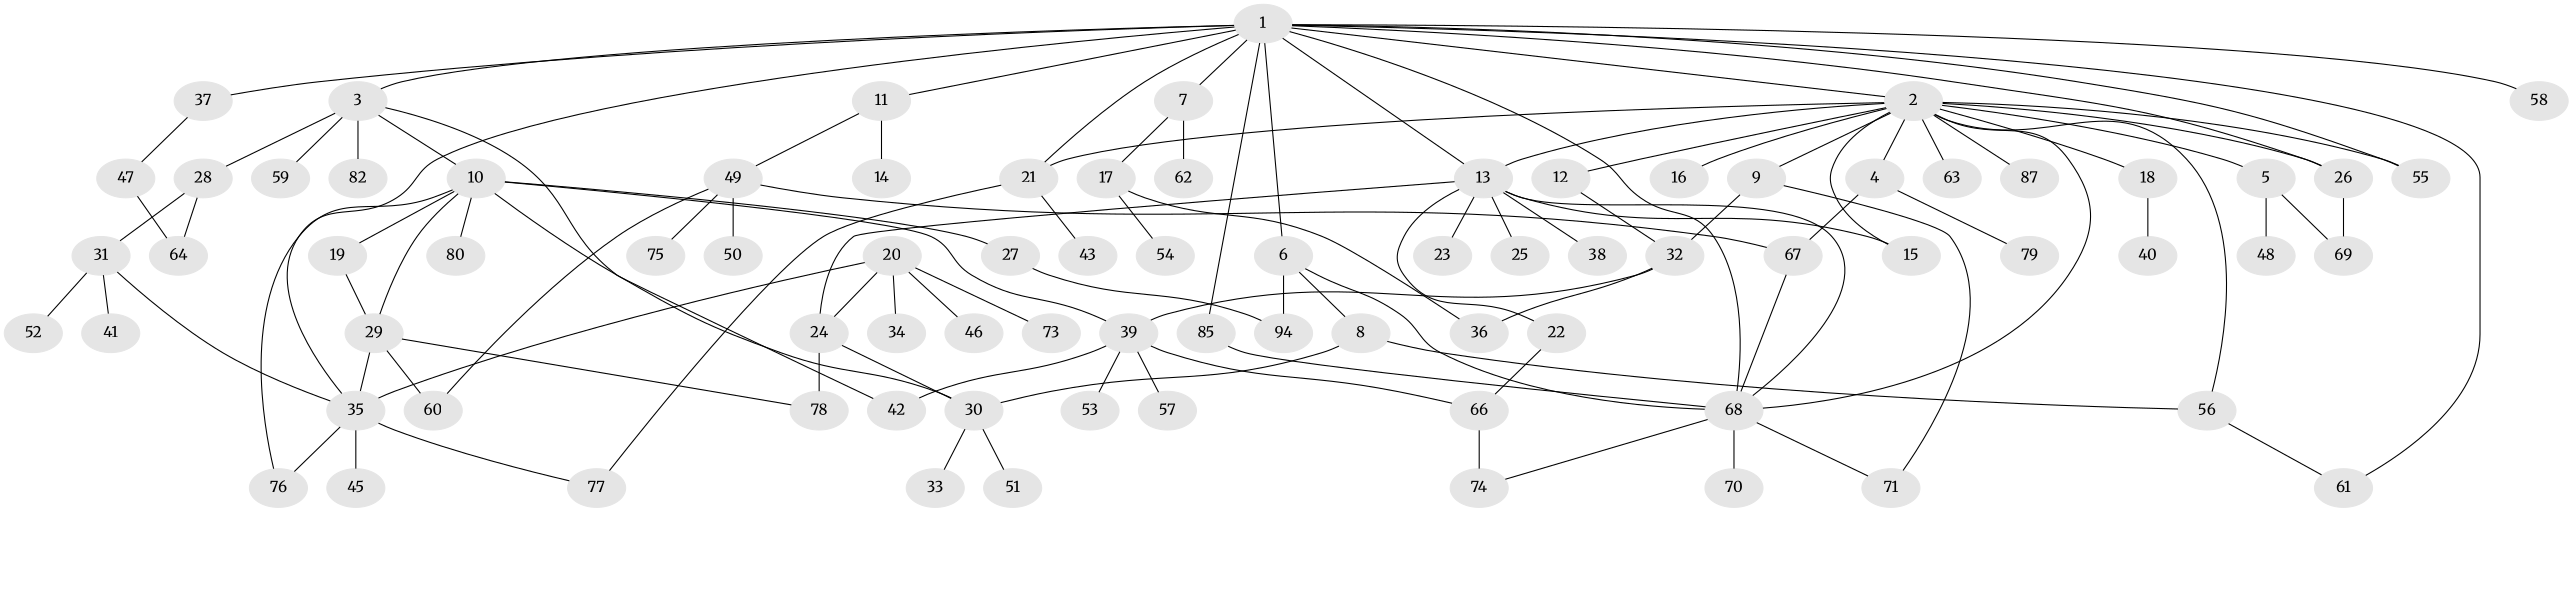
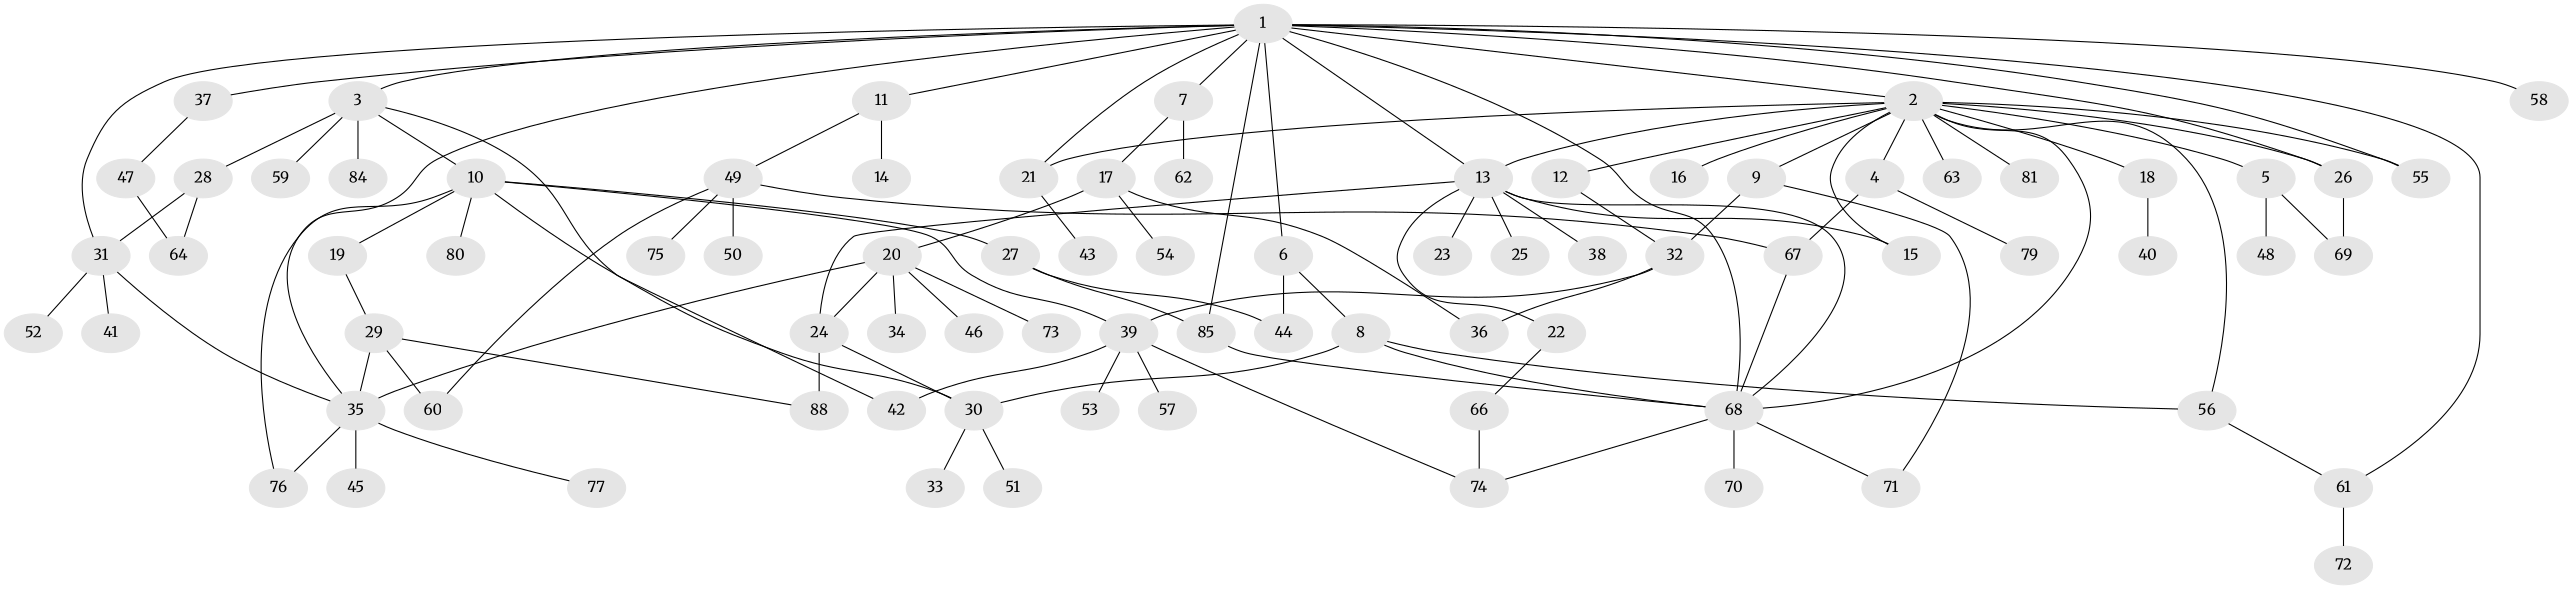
none -> (601, 40)
(358, 178) -> (358, 178)
(2030, 178) -> (2030, 178)
none -> (981, 228)
(410, 248) -> none
(783, 271) -> none
none -> (1124, 299)
(1284, 333) -> (1284, 333)
(1492, 374) -> (1543, 384)
(1301, 378) -> (1303, 412)
(819, 411) -> (819, 411)
none -> (2344, 565)
